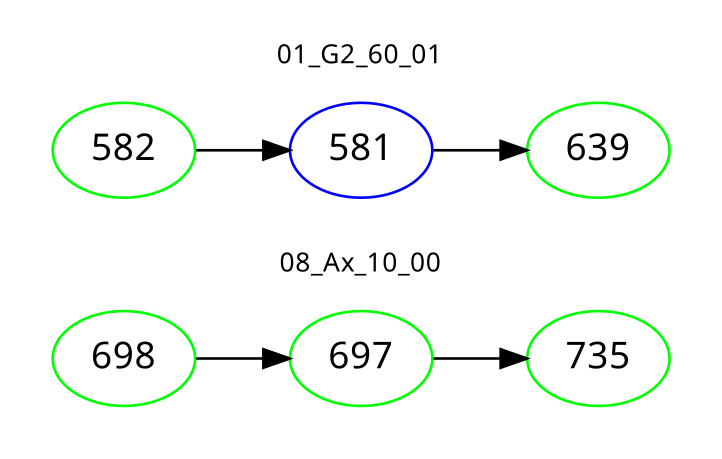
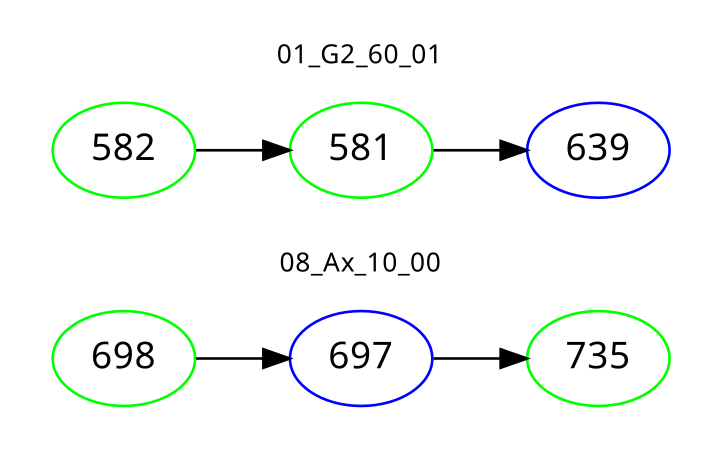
(361, 150) -> (361, 150)
(598, 150) -> (598, 150)
(361, 359) -> (361, 359)
